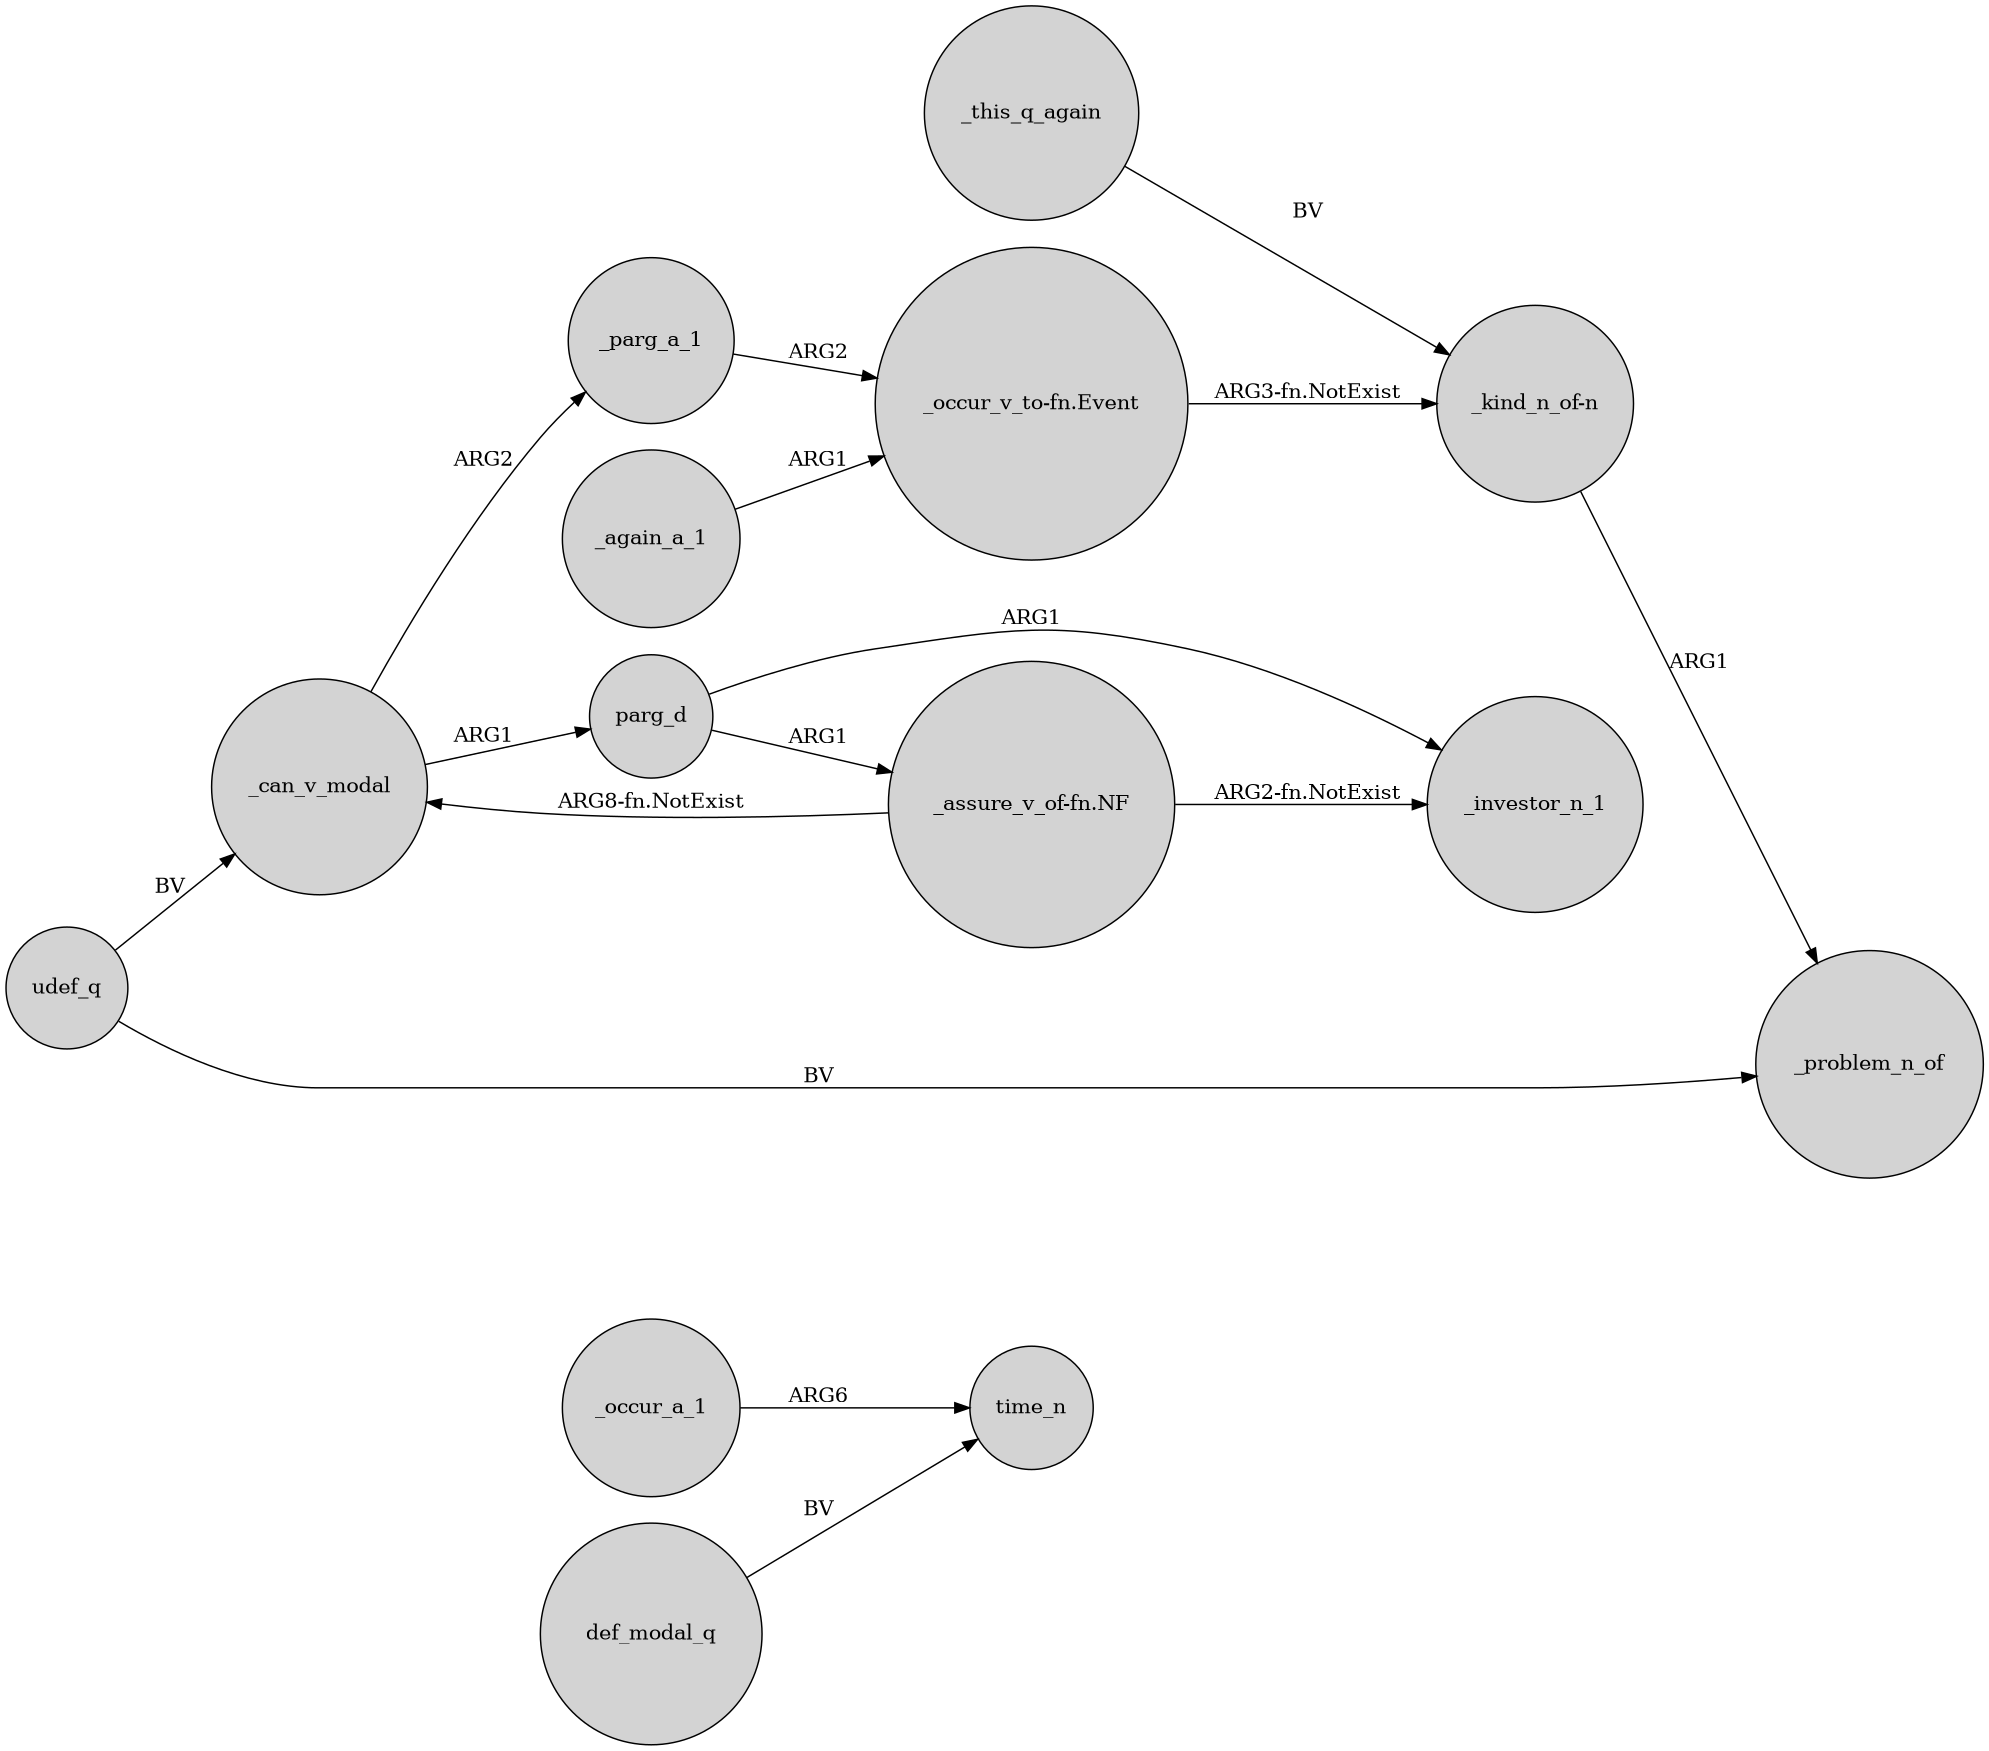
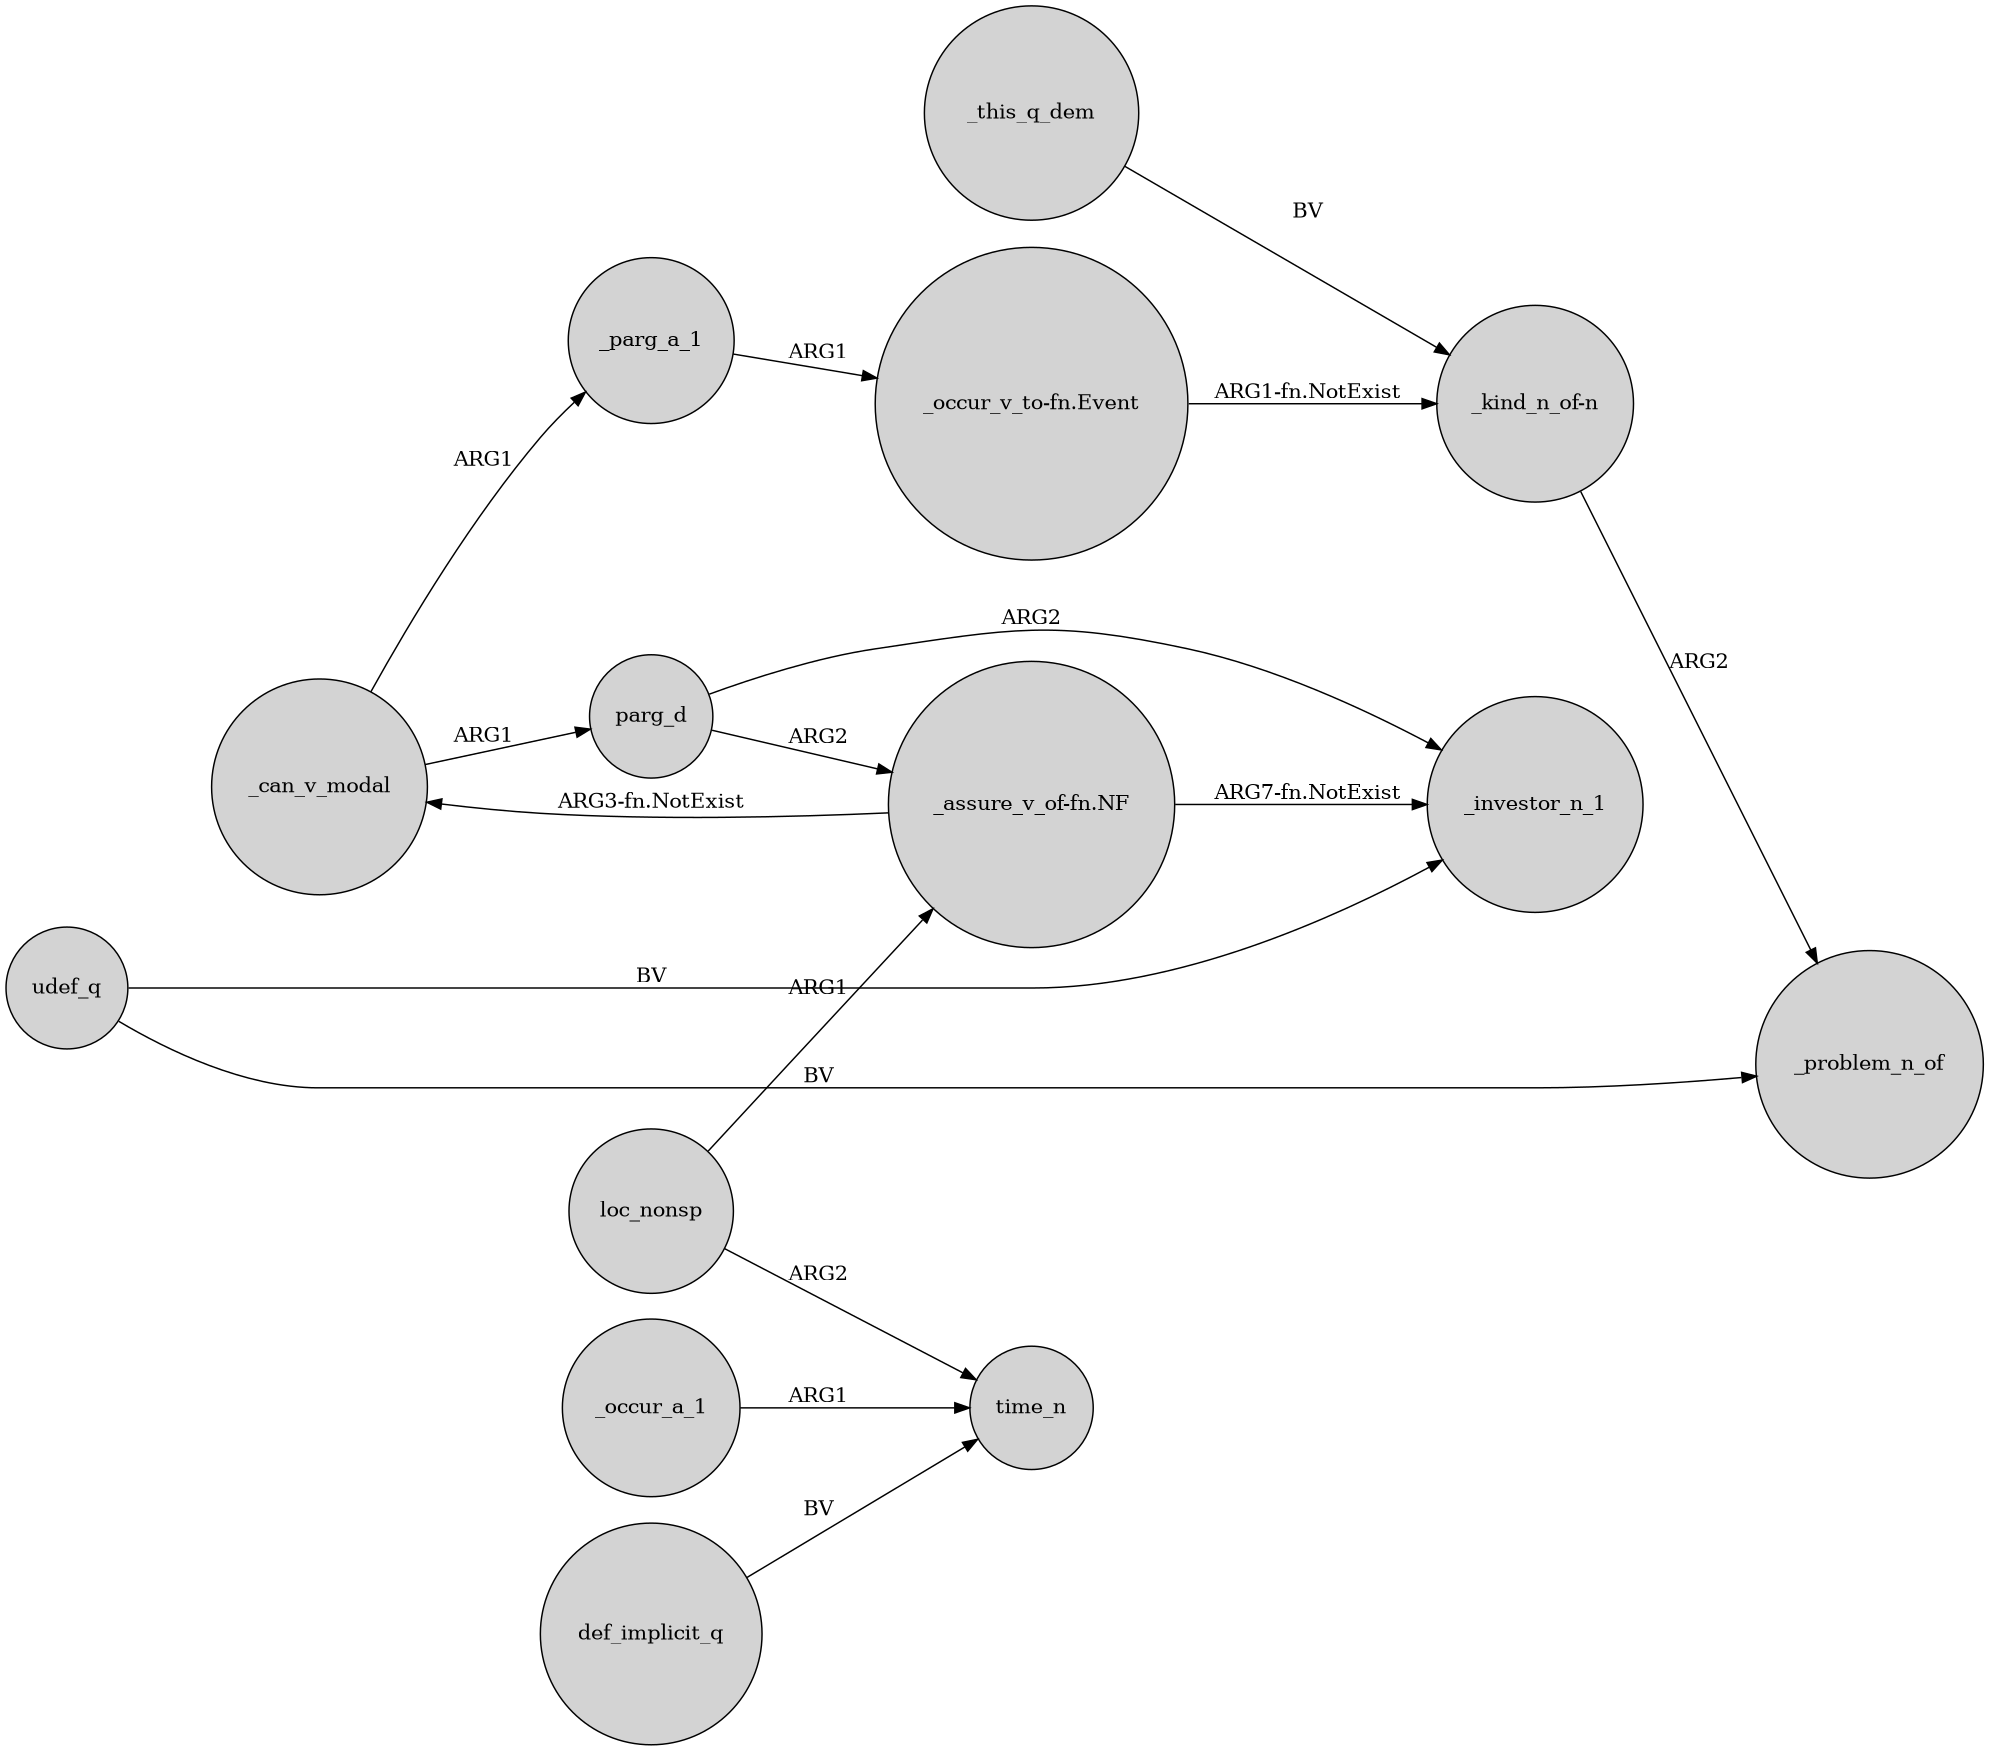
(1032, 113) -> (1032, 113)
(819, 353) -> (819, 353)
(1308, 393) -> (1308, 393)
(484, 460) -> (484, 460)
(651, 539) -> none
(1032, 619) -> (1032, 619)
(1699, 663) -> (1699, 663)
(819, 738) -> (819, 738)
(1308, 793) -> (1308, 793)
(651, 802) -> (651, 802)
(169, 907) -> (790, 988)
none -> (651, 1211)
(819, 1397) -> (819, 1397)
(651, 1634) -> (651, 1634)
